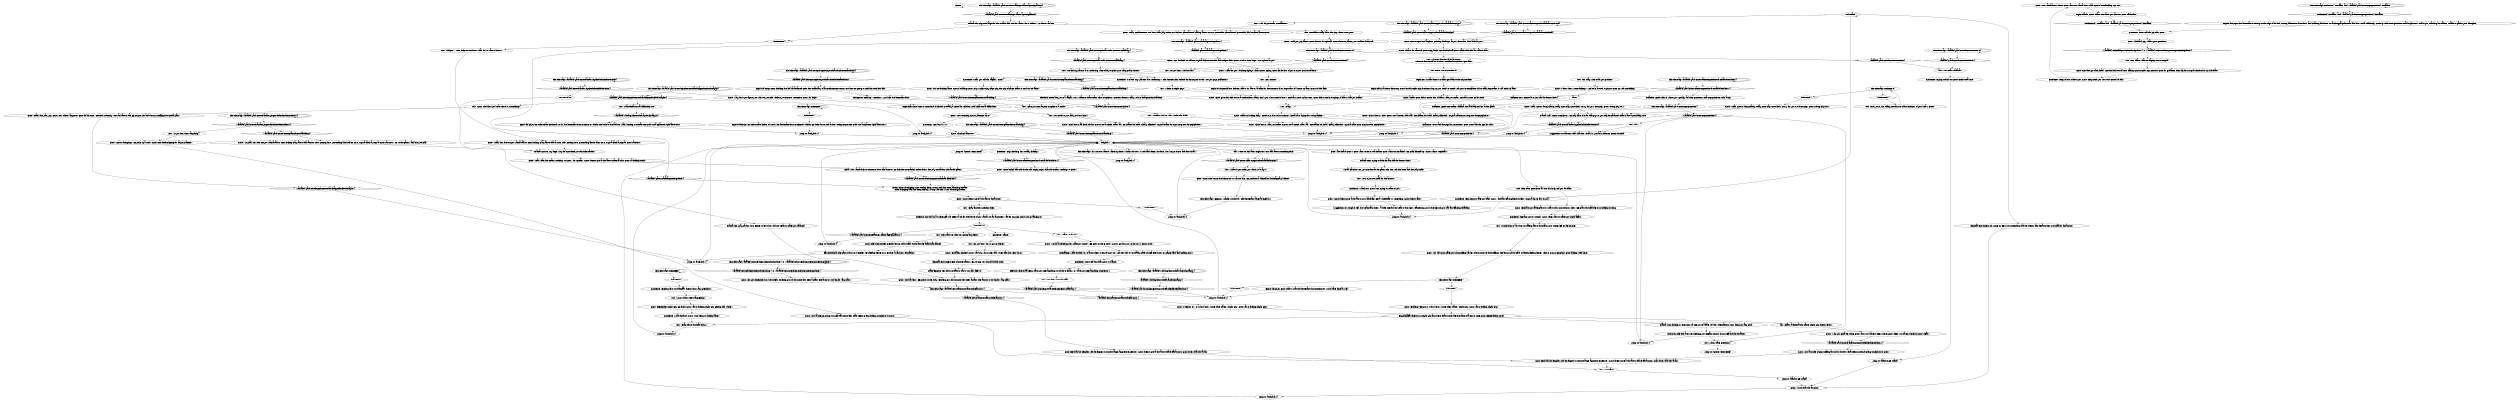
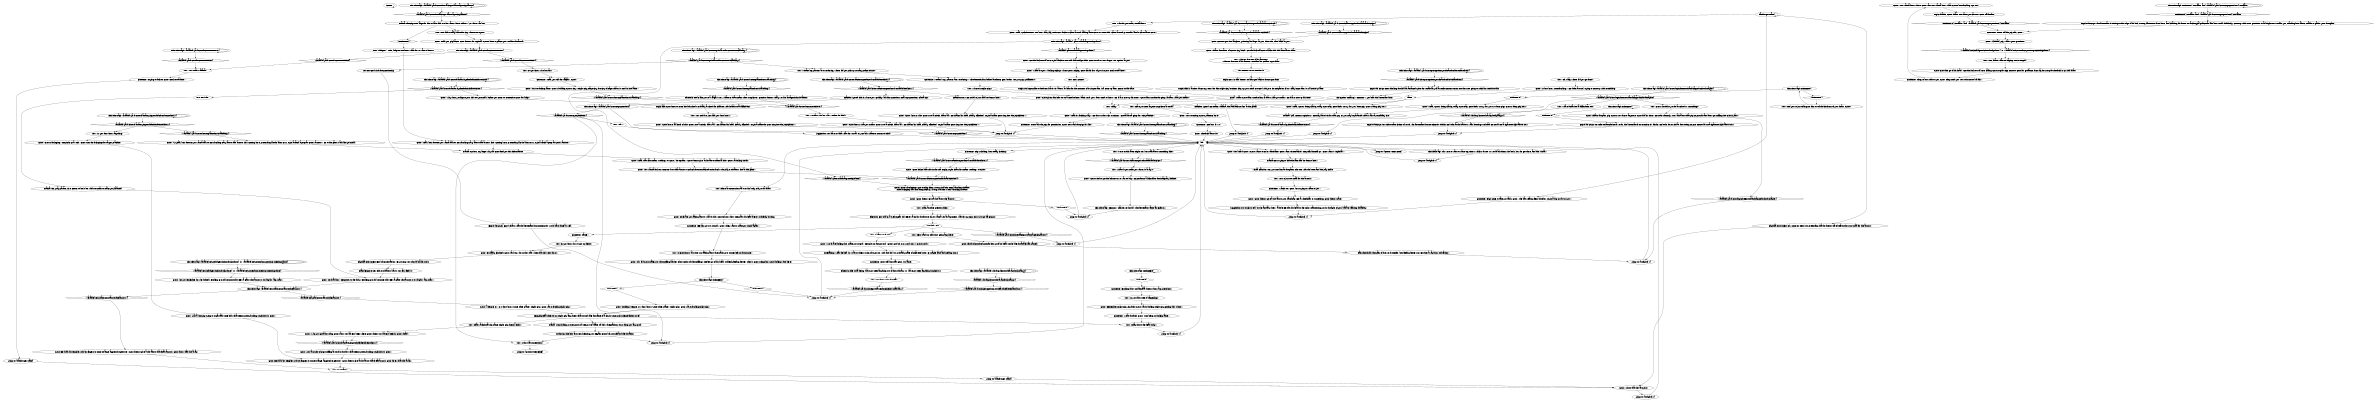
(1850, 14) -> (1767, 14)
none -> (379, 71)
(1105, 143) -> (1202, 143)
(979, 226) -> (933, 226)
